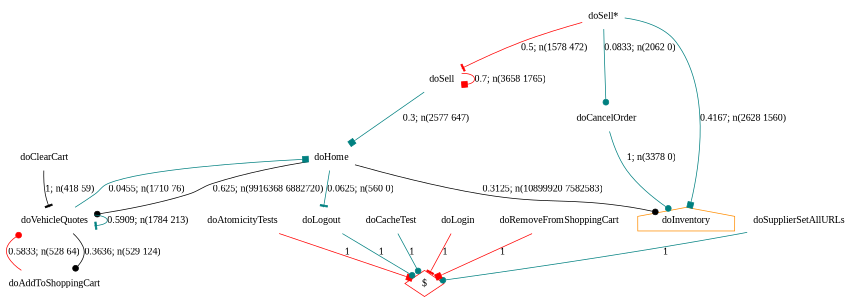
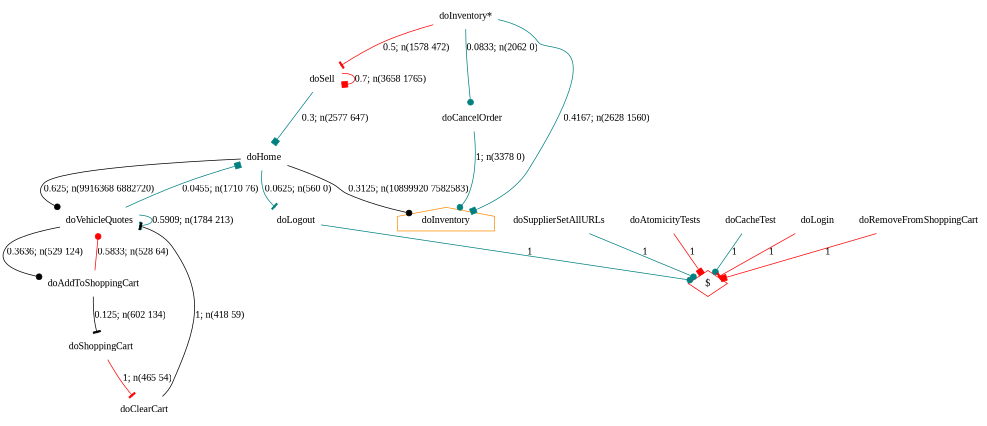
(604, 16) -> (466, 16)
none -> (101, 347)
